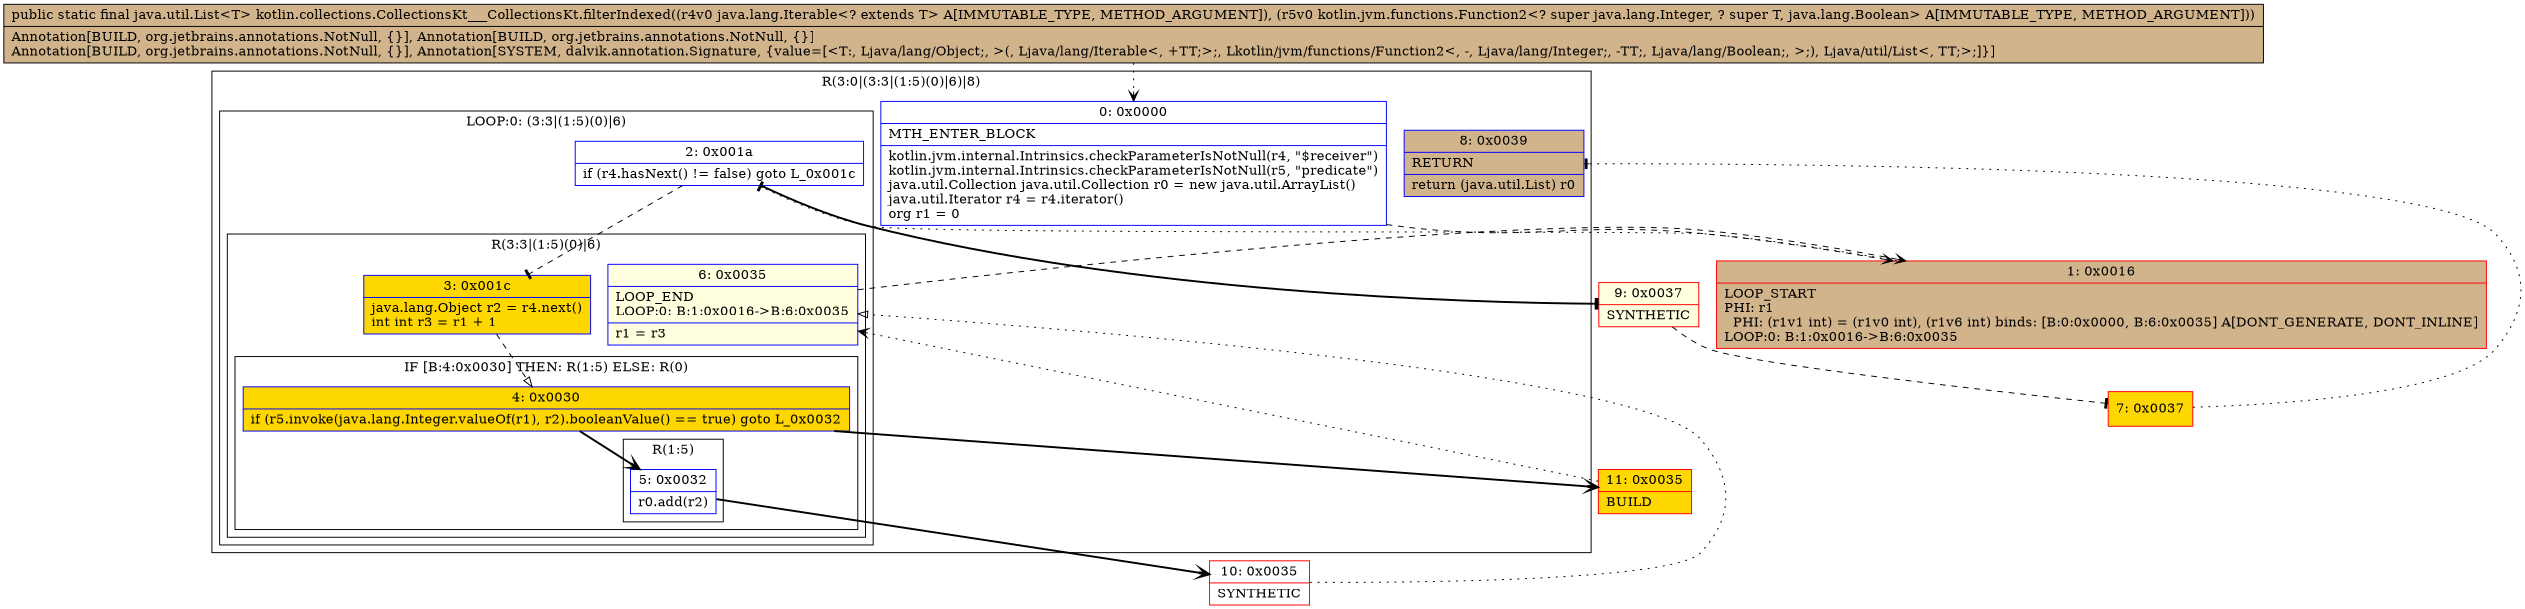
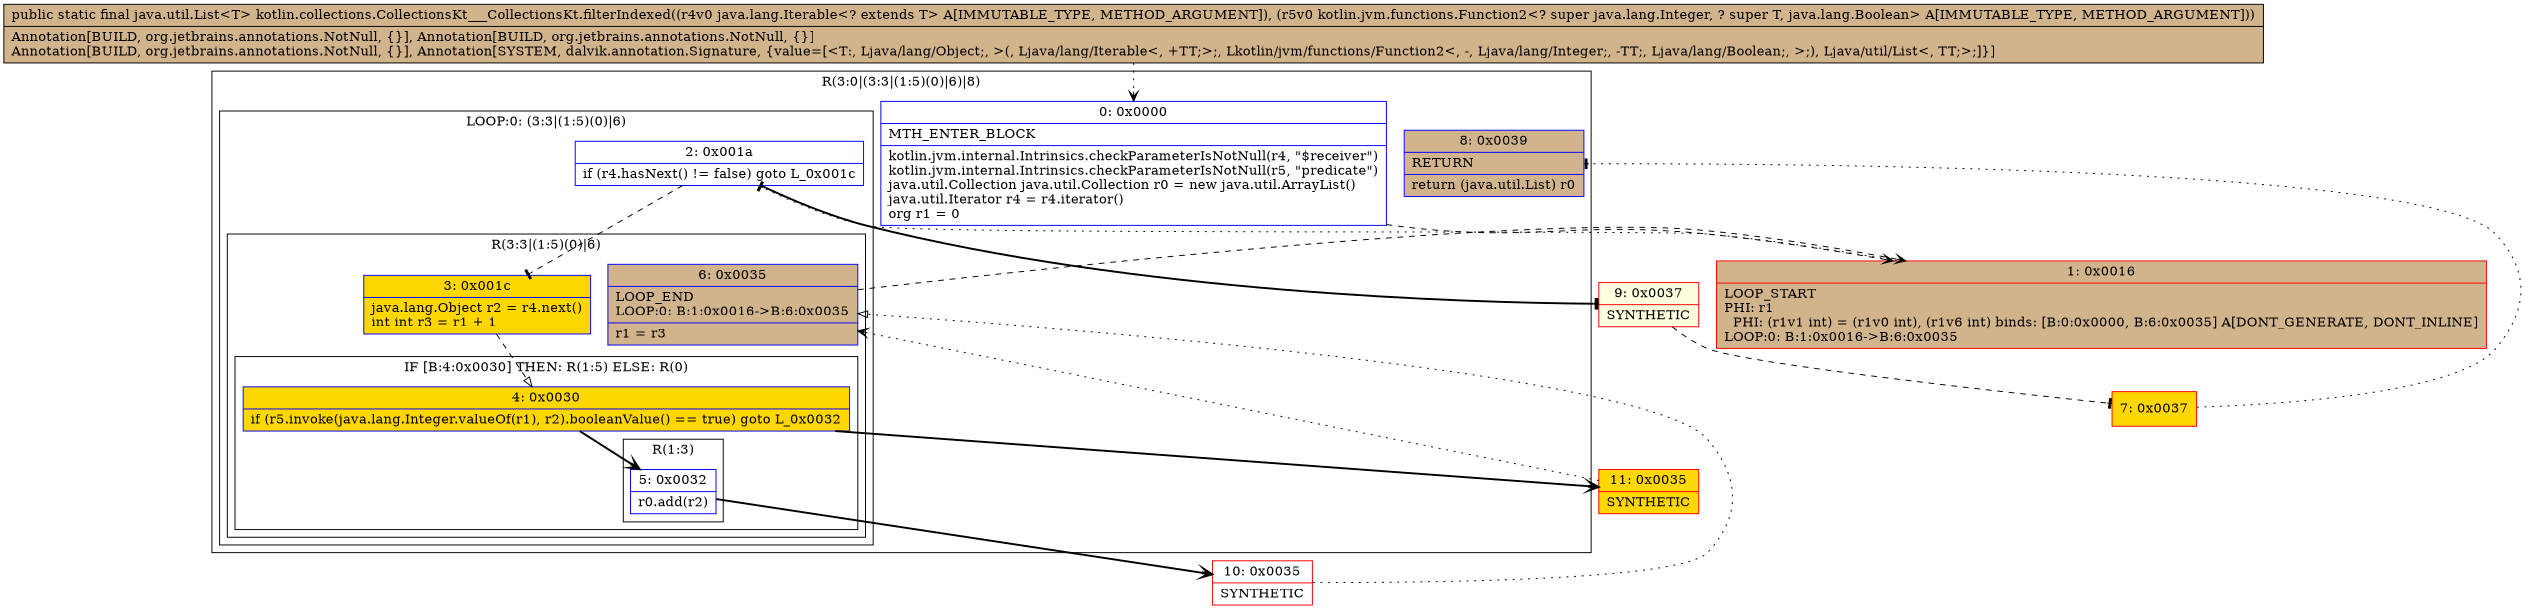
(733, 305) -> (733, 305)
(673, 450) -> (673, 450)
(1630, 502) -> (1649, 502)
